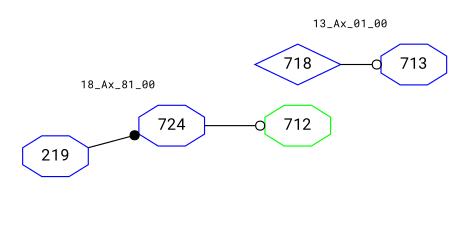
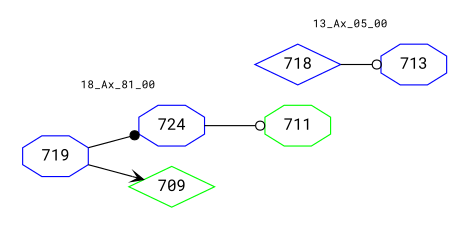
(351, 24) -> (351, 24)
(298, 126) -> (298, 126)
(55, 156) -> (55, 156)
none -> (172, 187)
